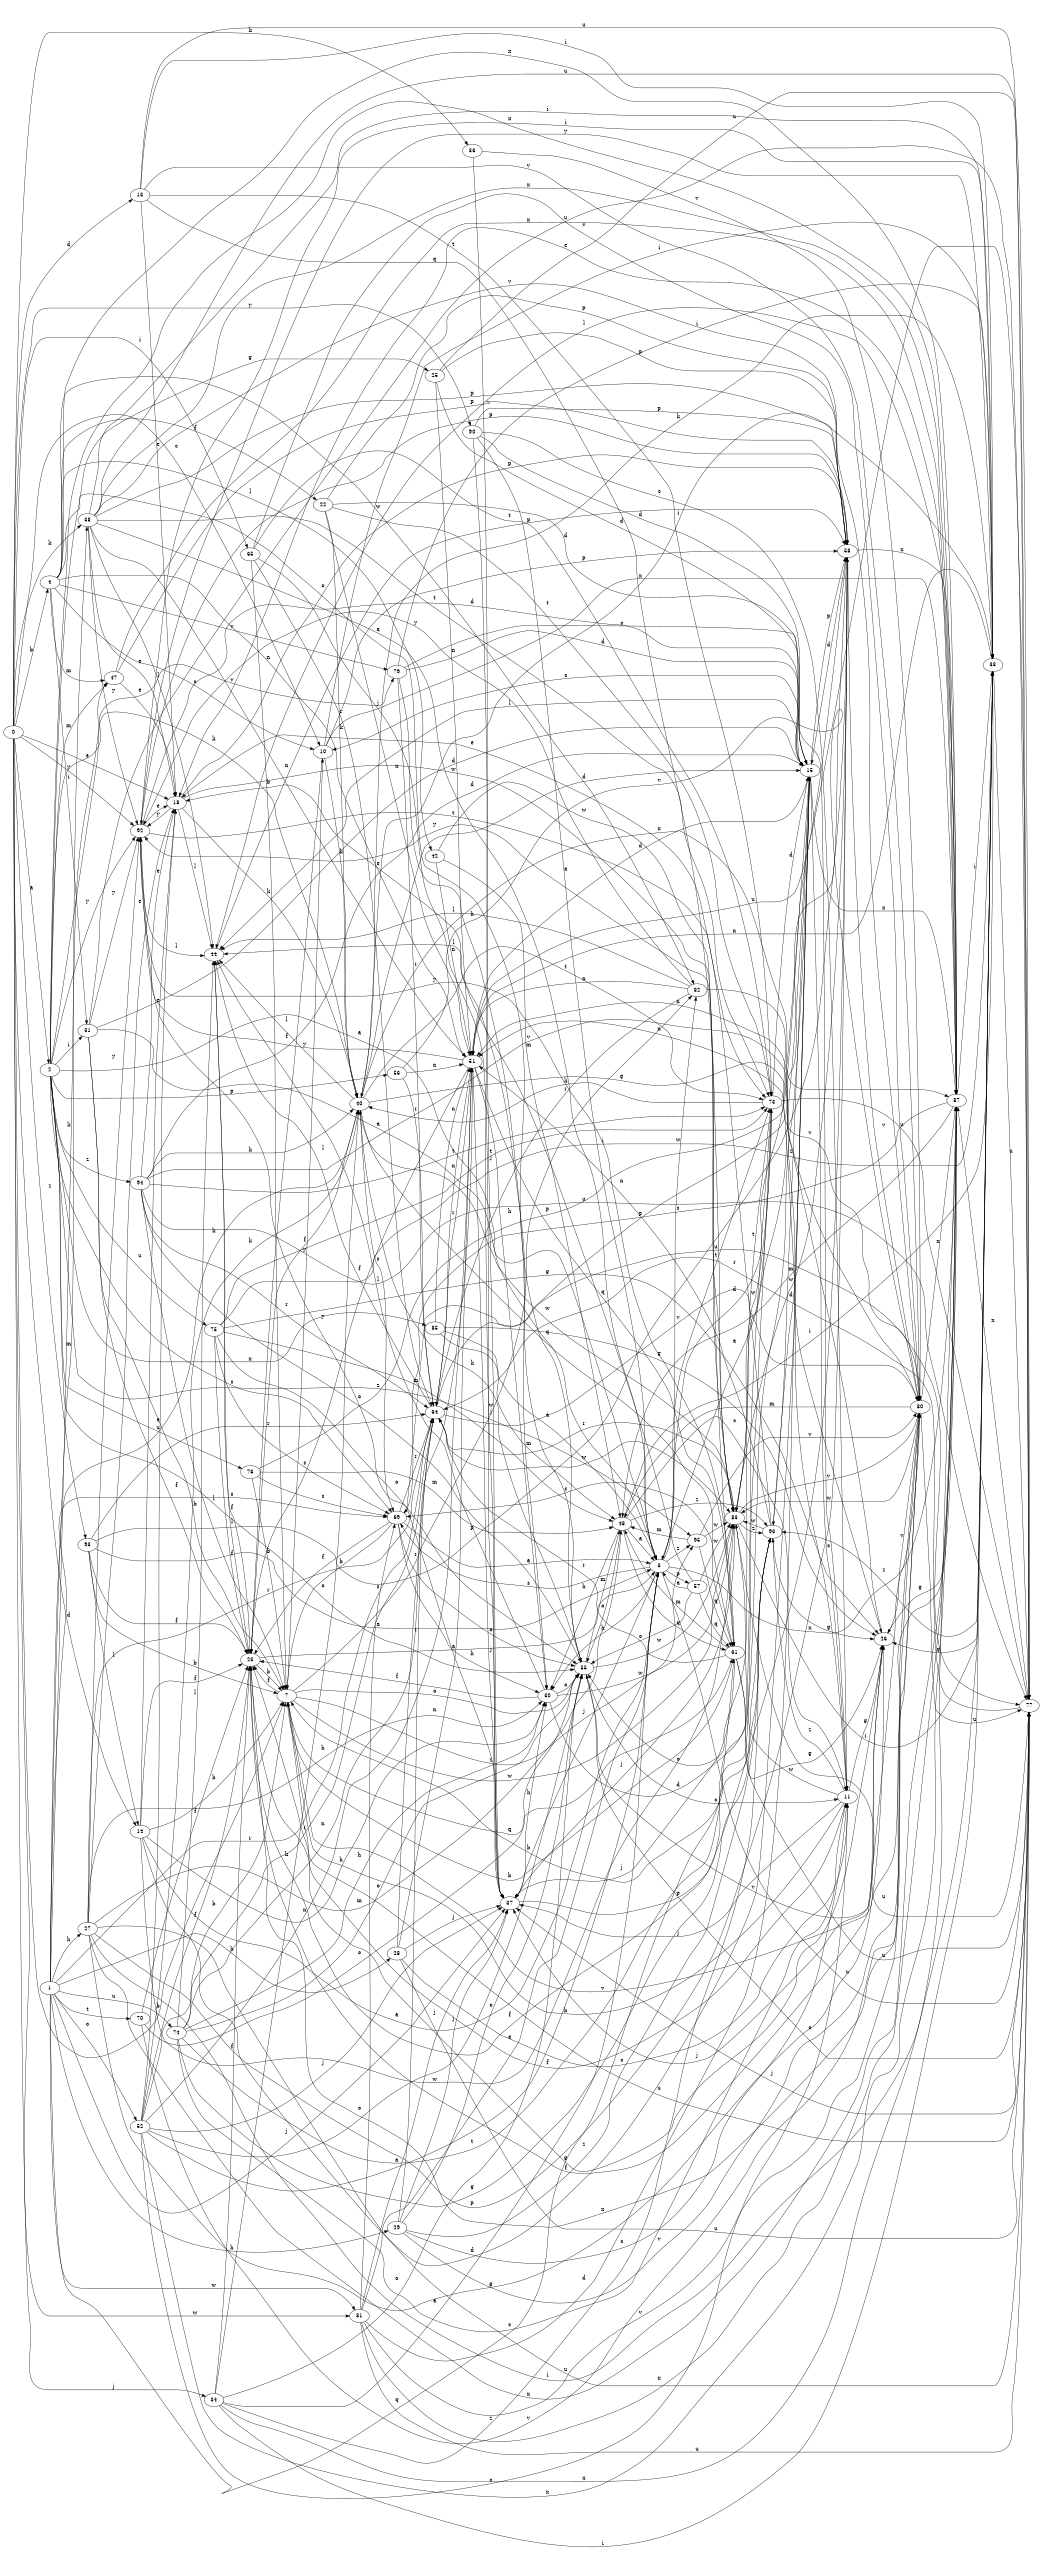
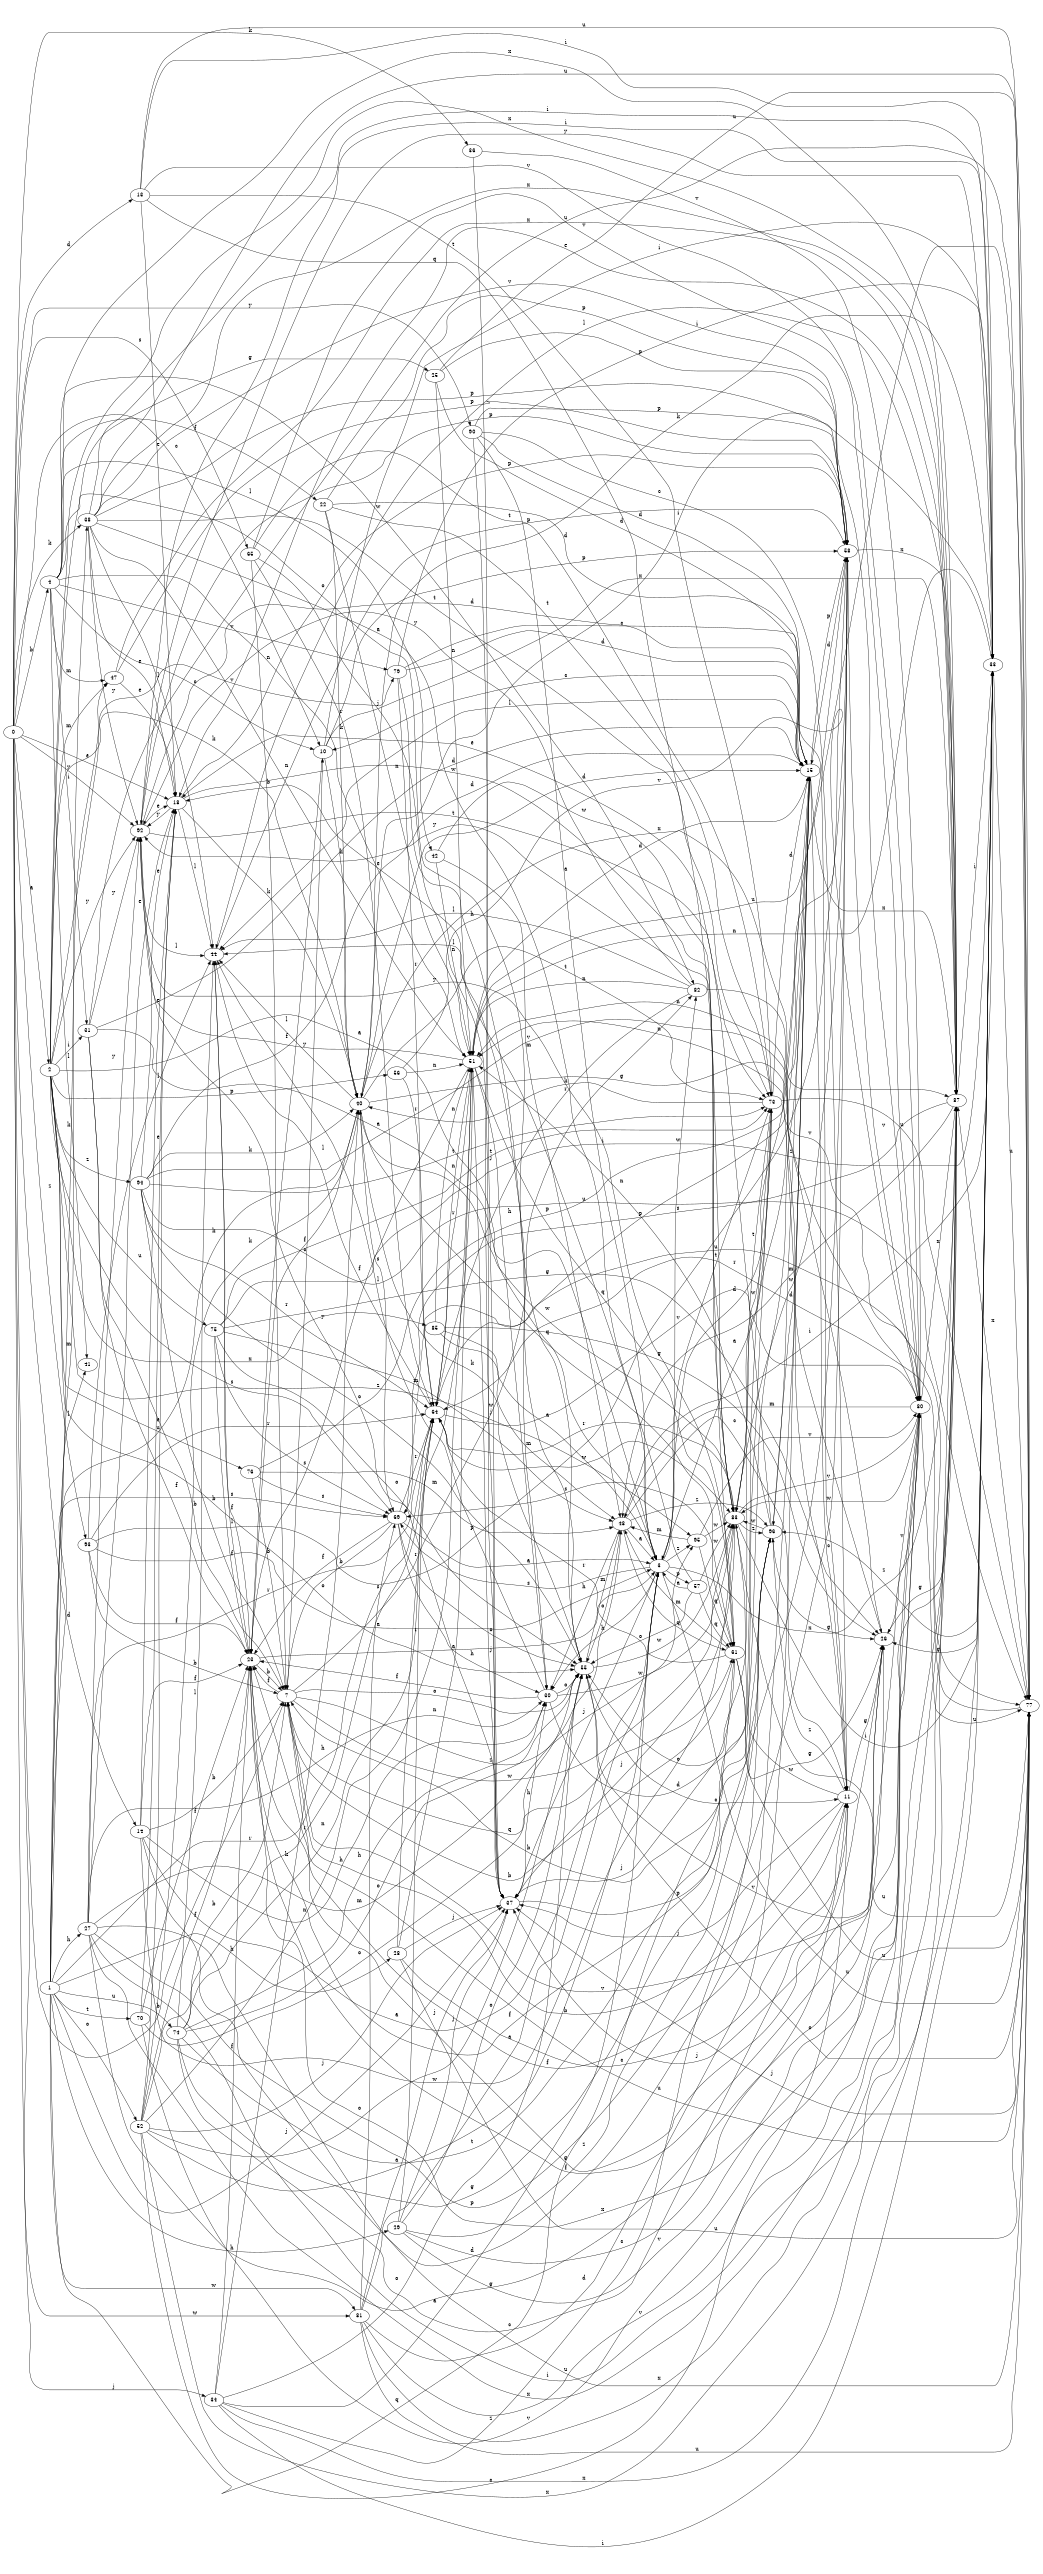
(140, 340) -> (140, 340)
(305, 1250) -> (305, 1250)
none -> (88, 1365)
none -> (156, 1443)
(214, 1499) -> (214, 1499)
(109, 1687) -> (114, 1259)
